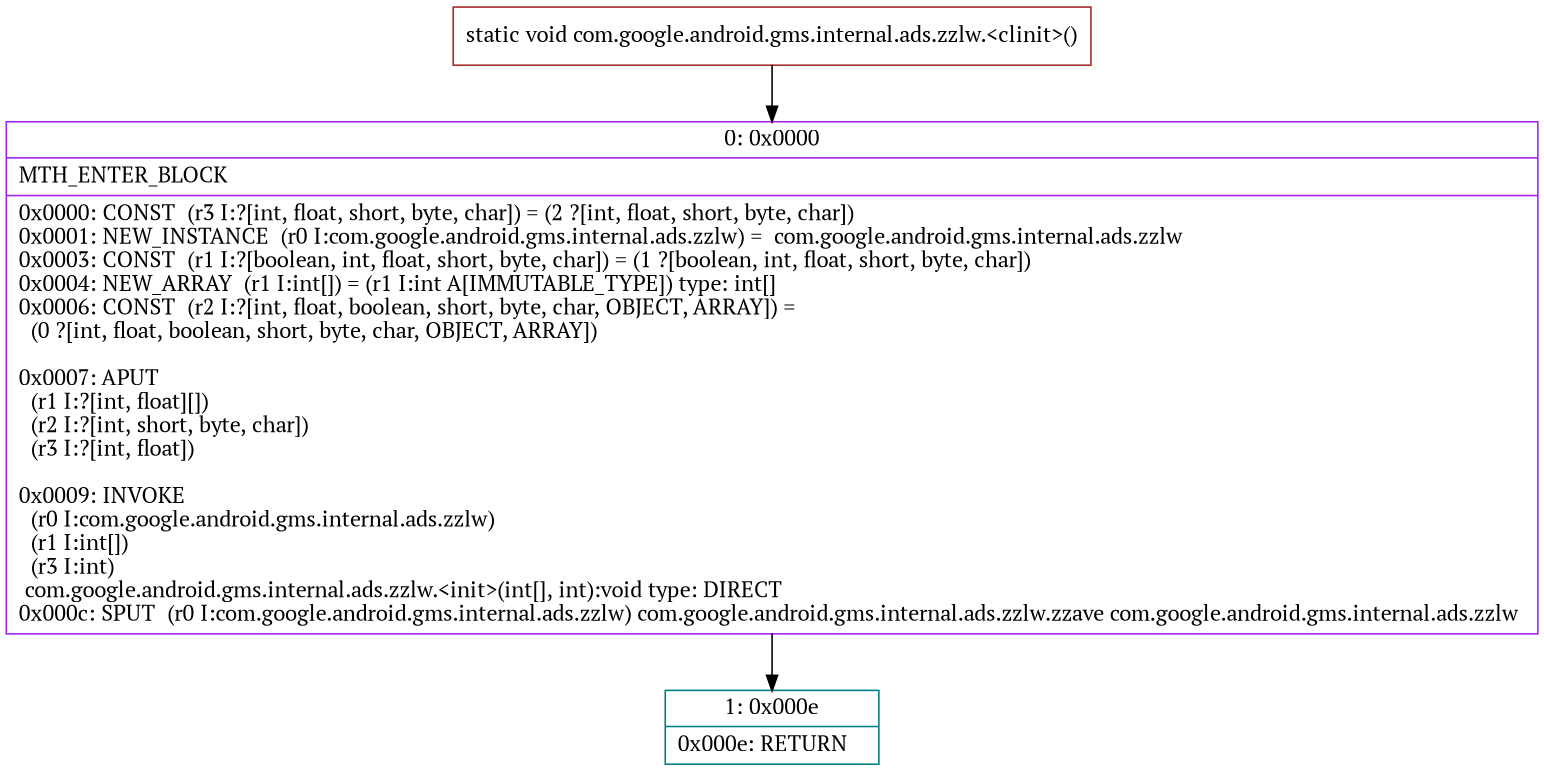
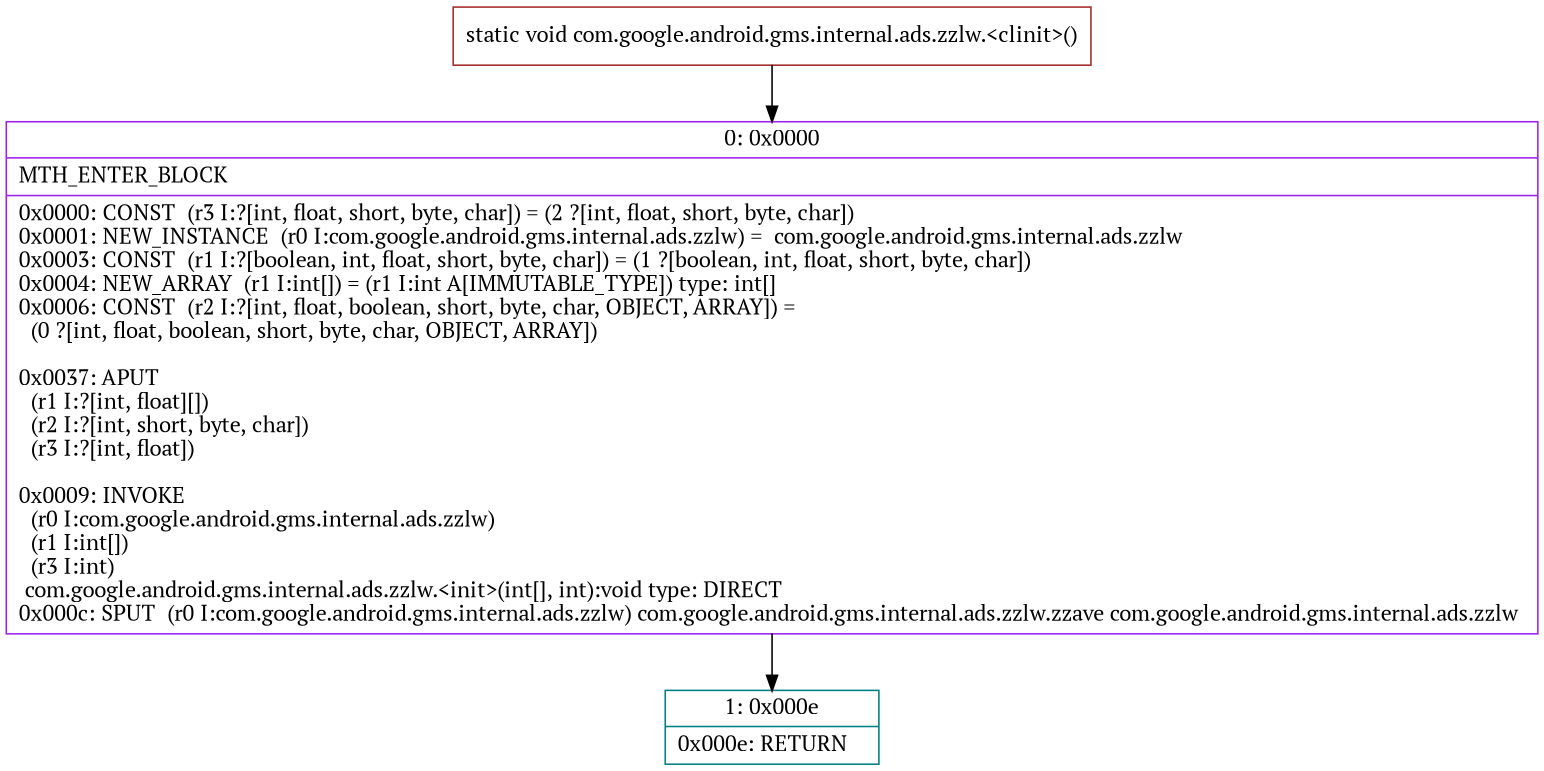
(95, 379) -> (95, 379)
